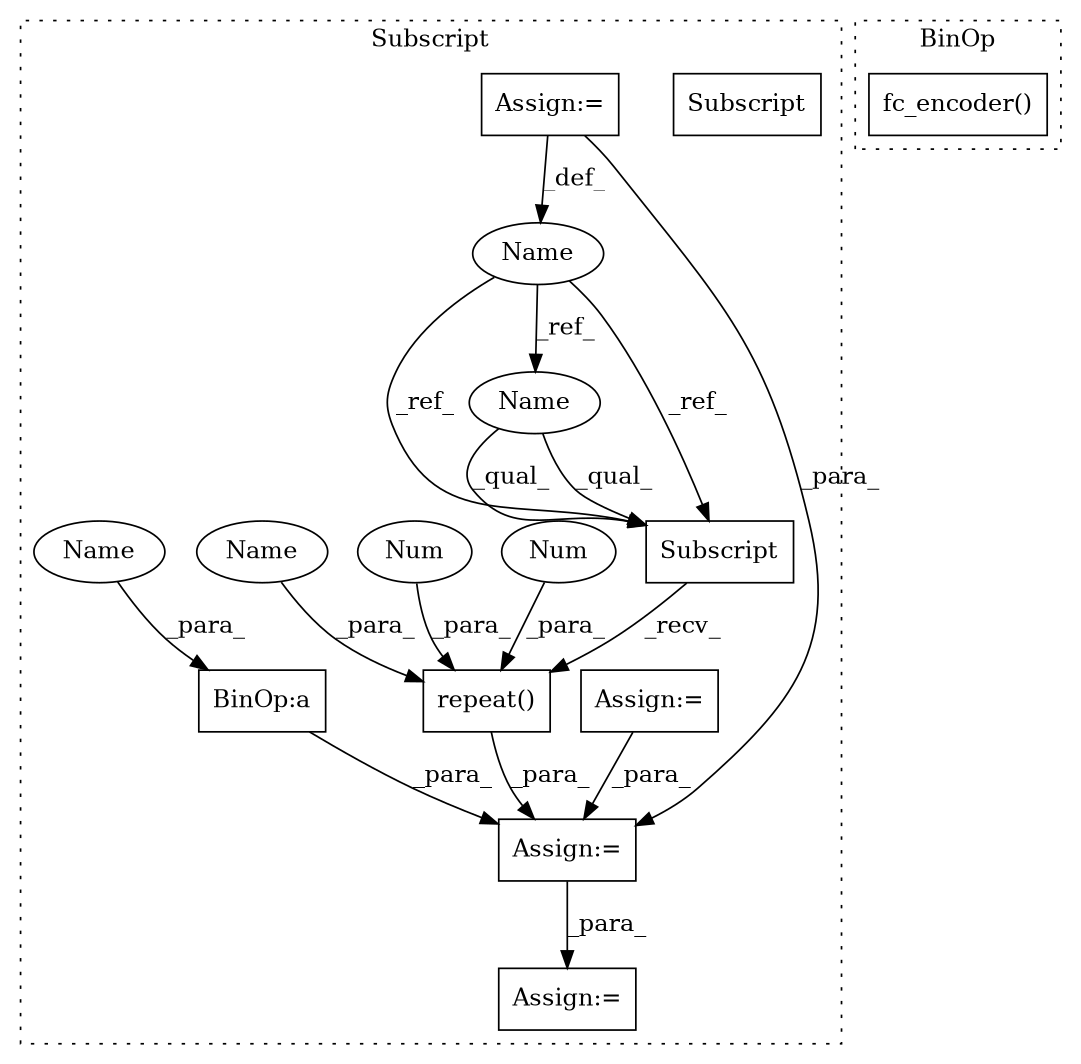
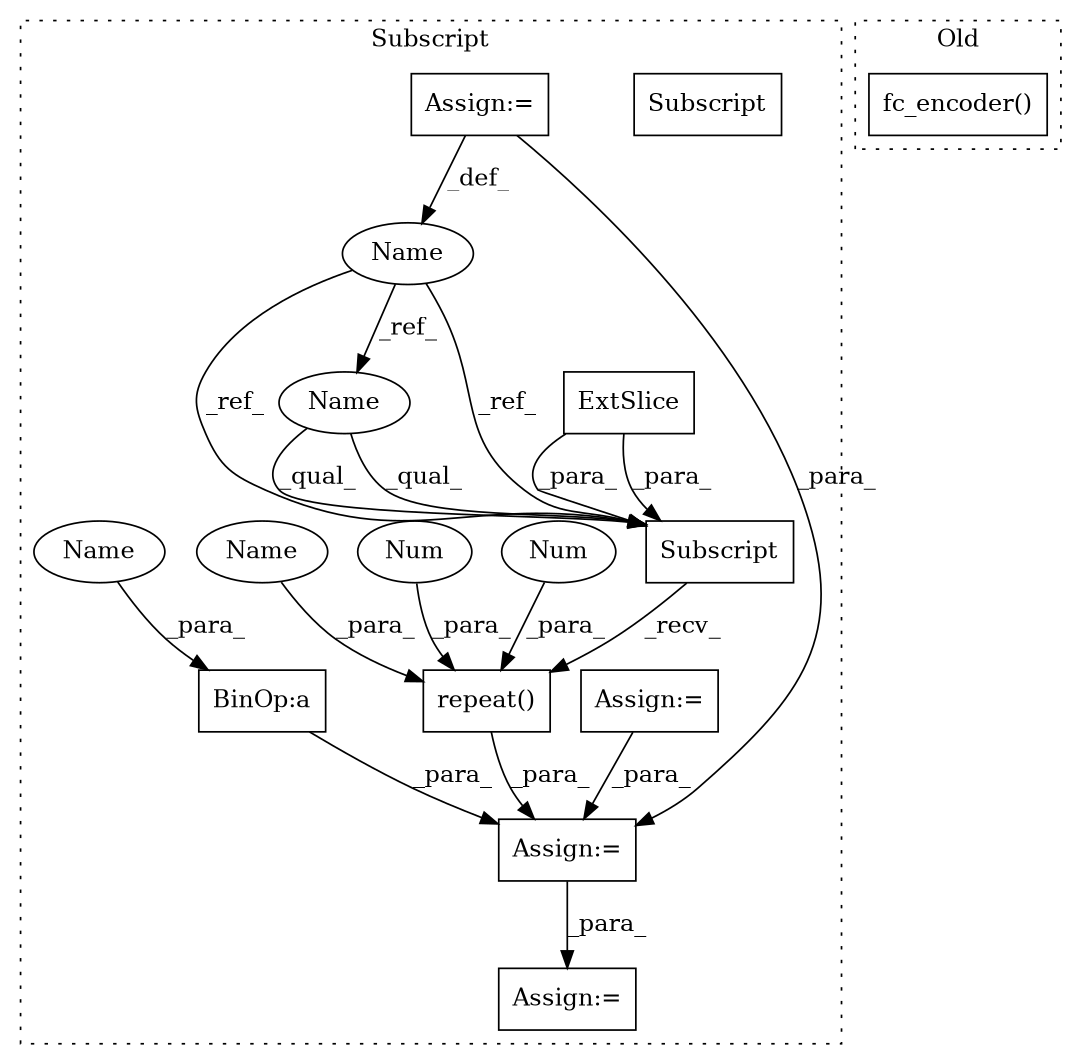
(958, 40) -> (958, 40)
none -> (629, 403)
